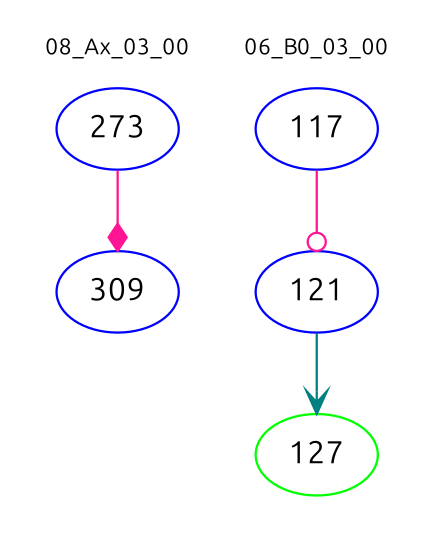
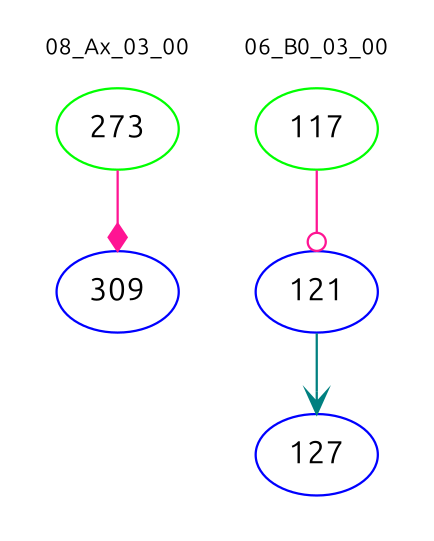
(118, 129) -> (118, 129)
(317, 129) -> (317, 129)
(317, 455) -> (317, 455)
